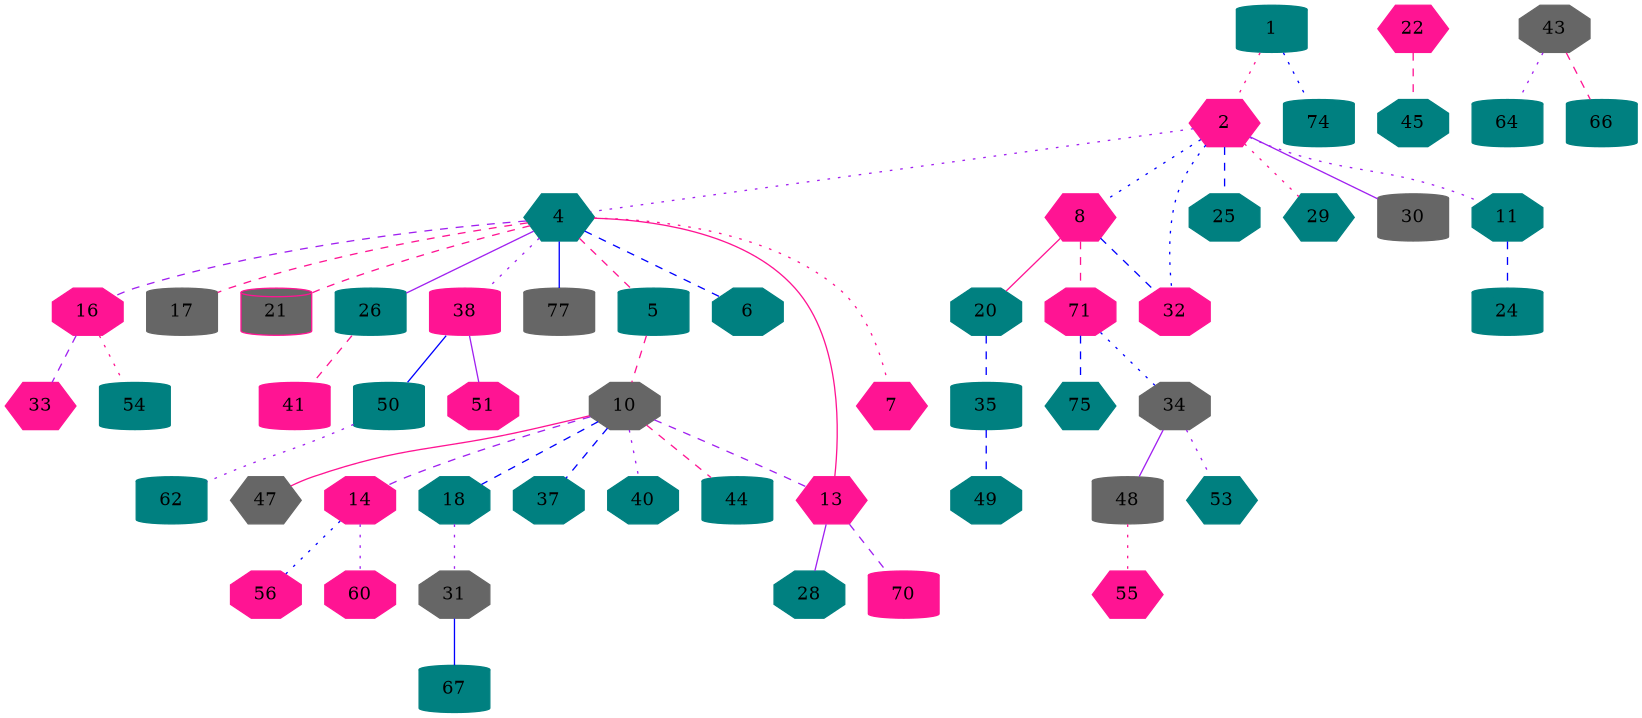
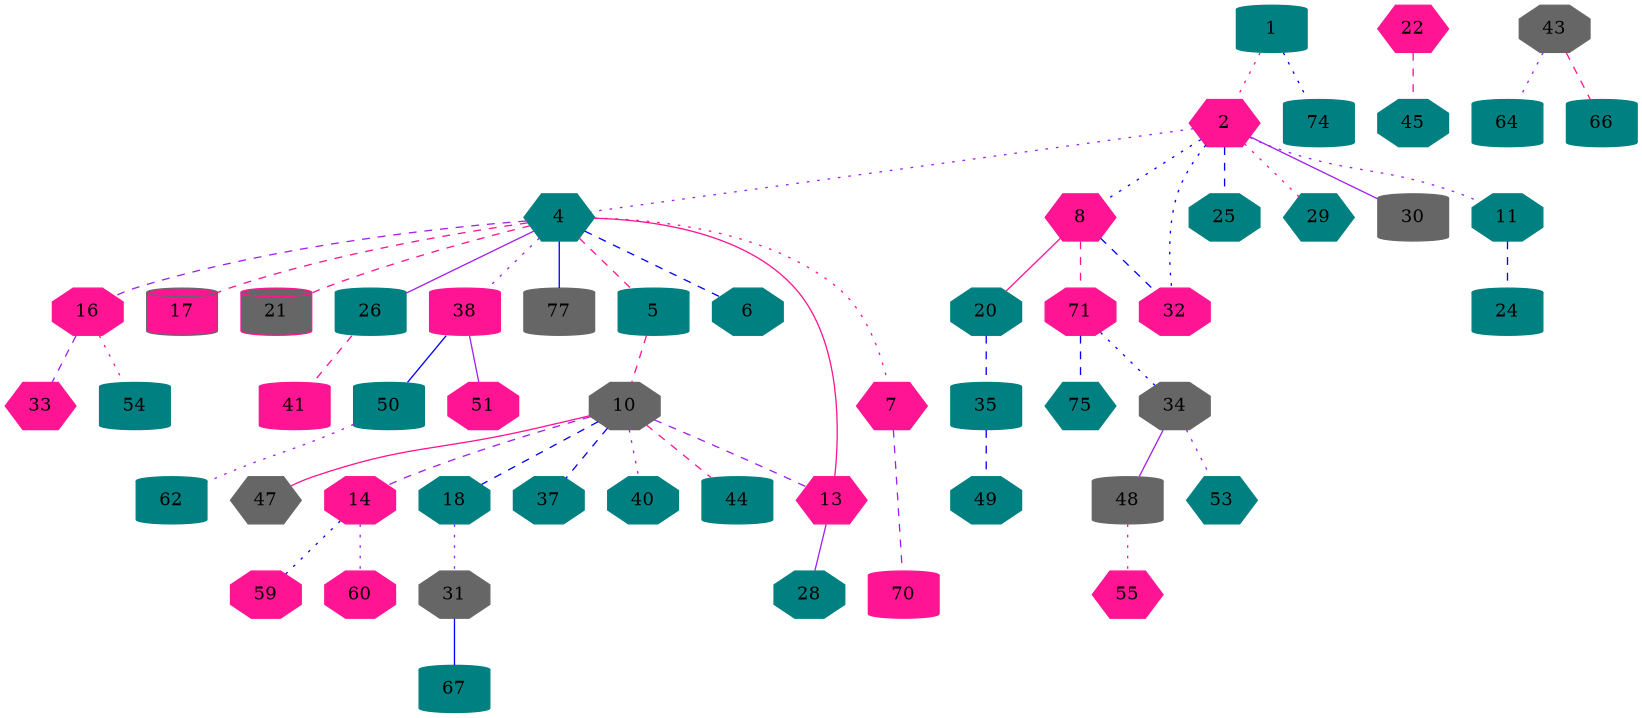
(182, 312) -> (182, 312)
(868, 548) -> (898, 500)
(266, 595) -> (266, 595)
